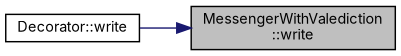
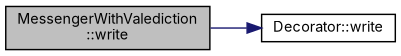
(158, 28) -> (229, 28)
